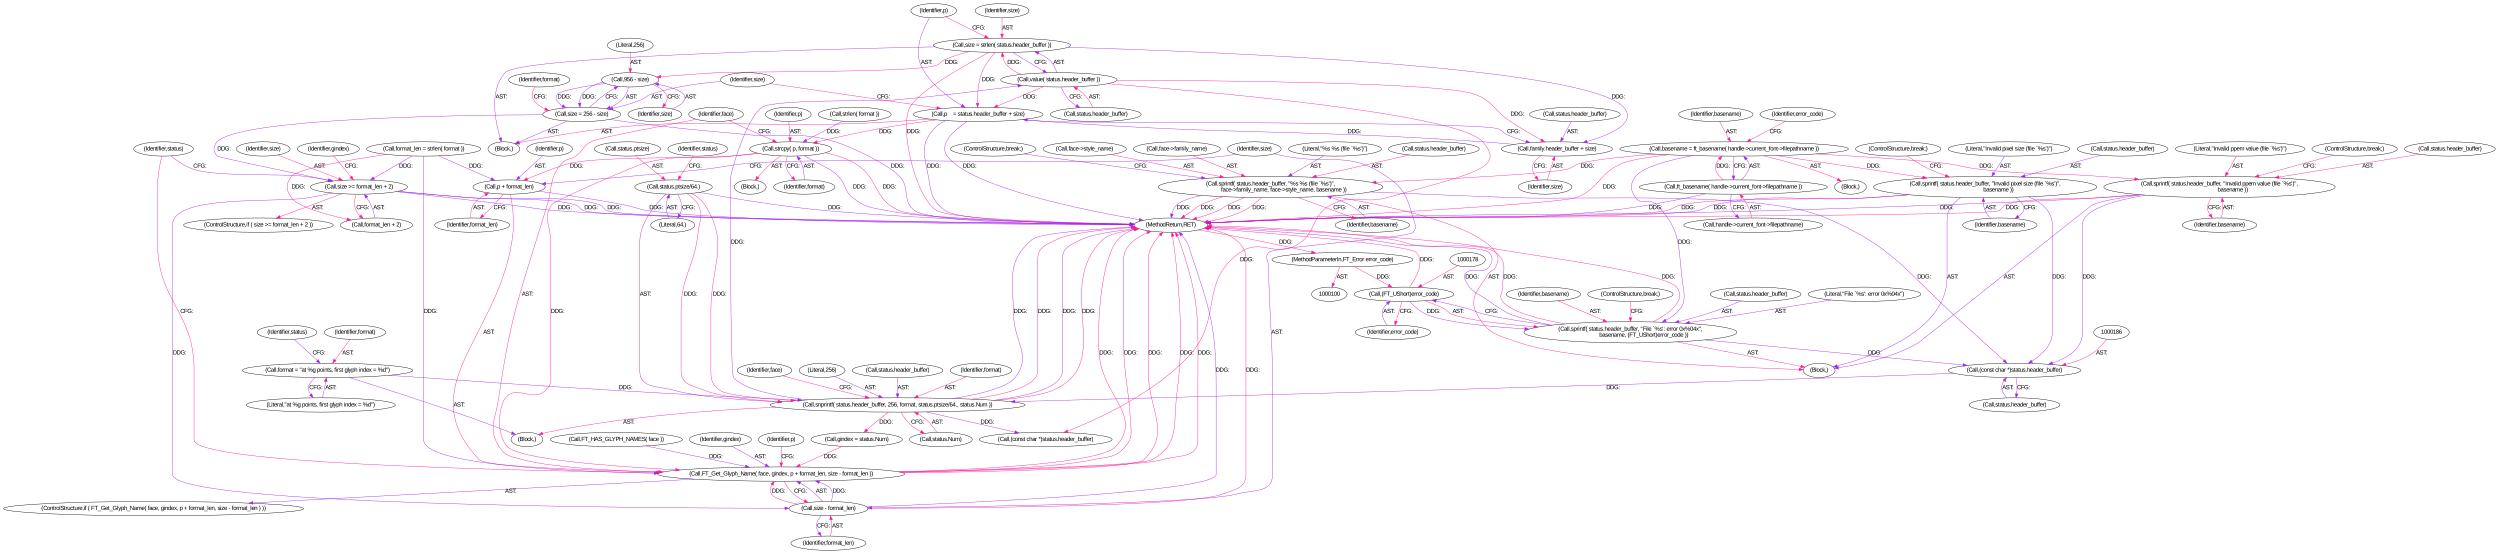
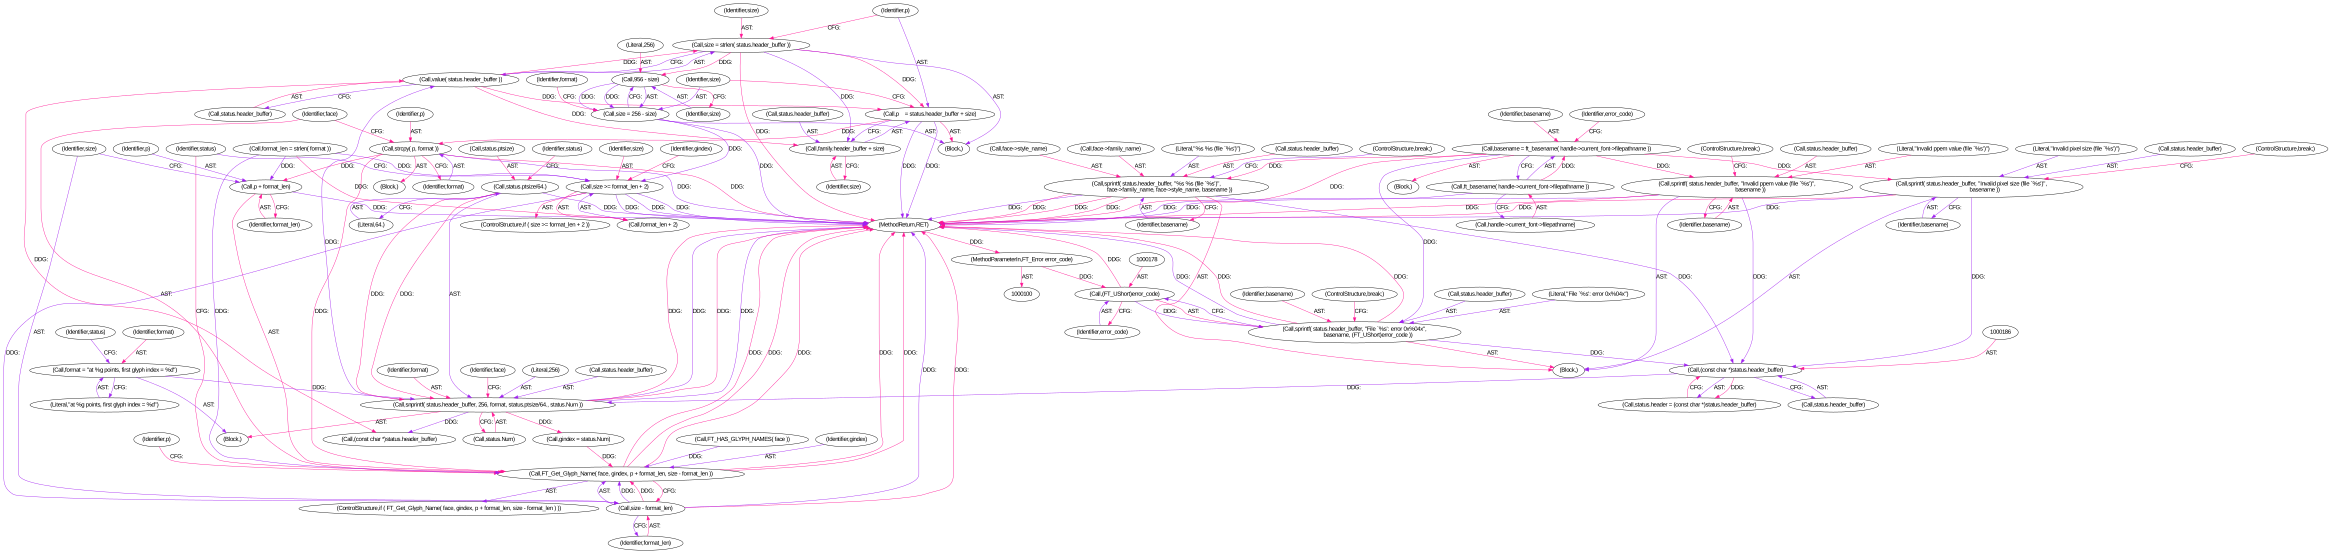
(855, 114) -> none
(1355, 132) -> (898, 132)
(364, 208) -> (564, 208)
none -> (1689, 405)
